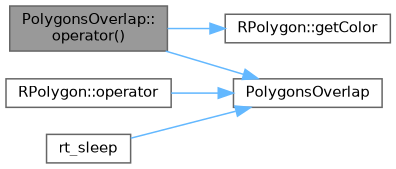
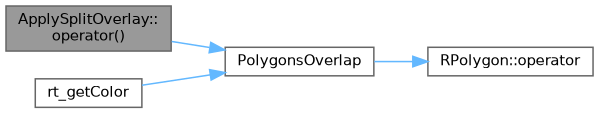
(89, 29) -> (89, 29)
(308, 29) -> none
(195, 93) -> (394, 62)
(89, 149) -> (89, 93)
